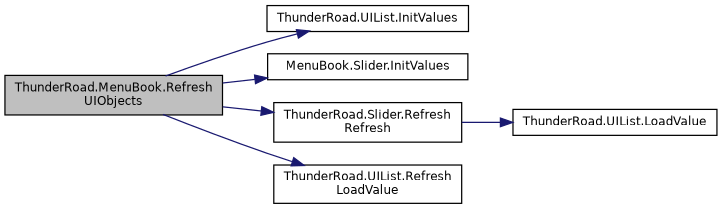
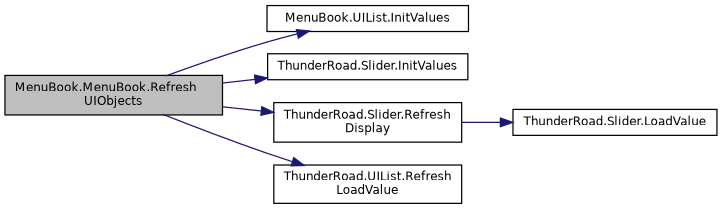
(368, 19) -> (368, 19)
(368, 67) -> (368, 67)
(114, 95) -> (114, 95)
(368, 122) -> (368, 122)
(615, 122) -> (615, 122)
